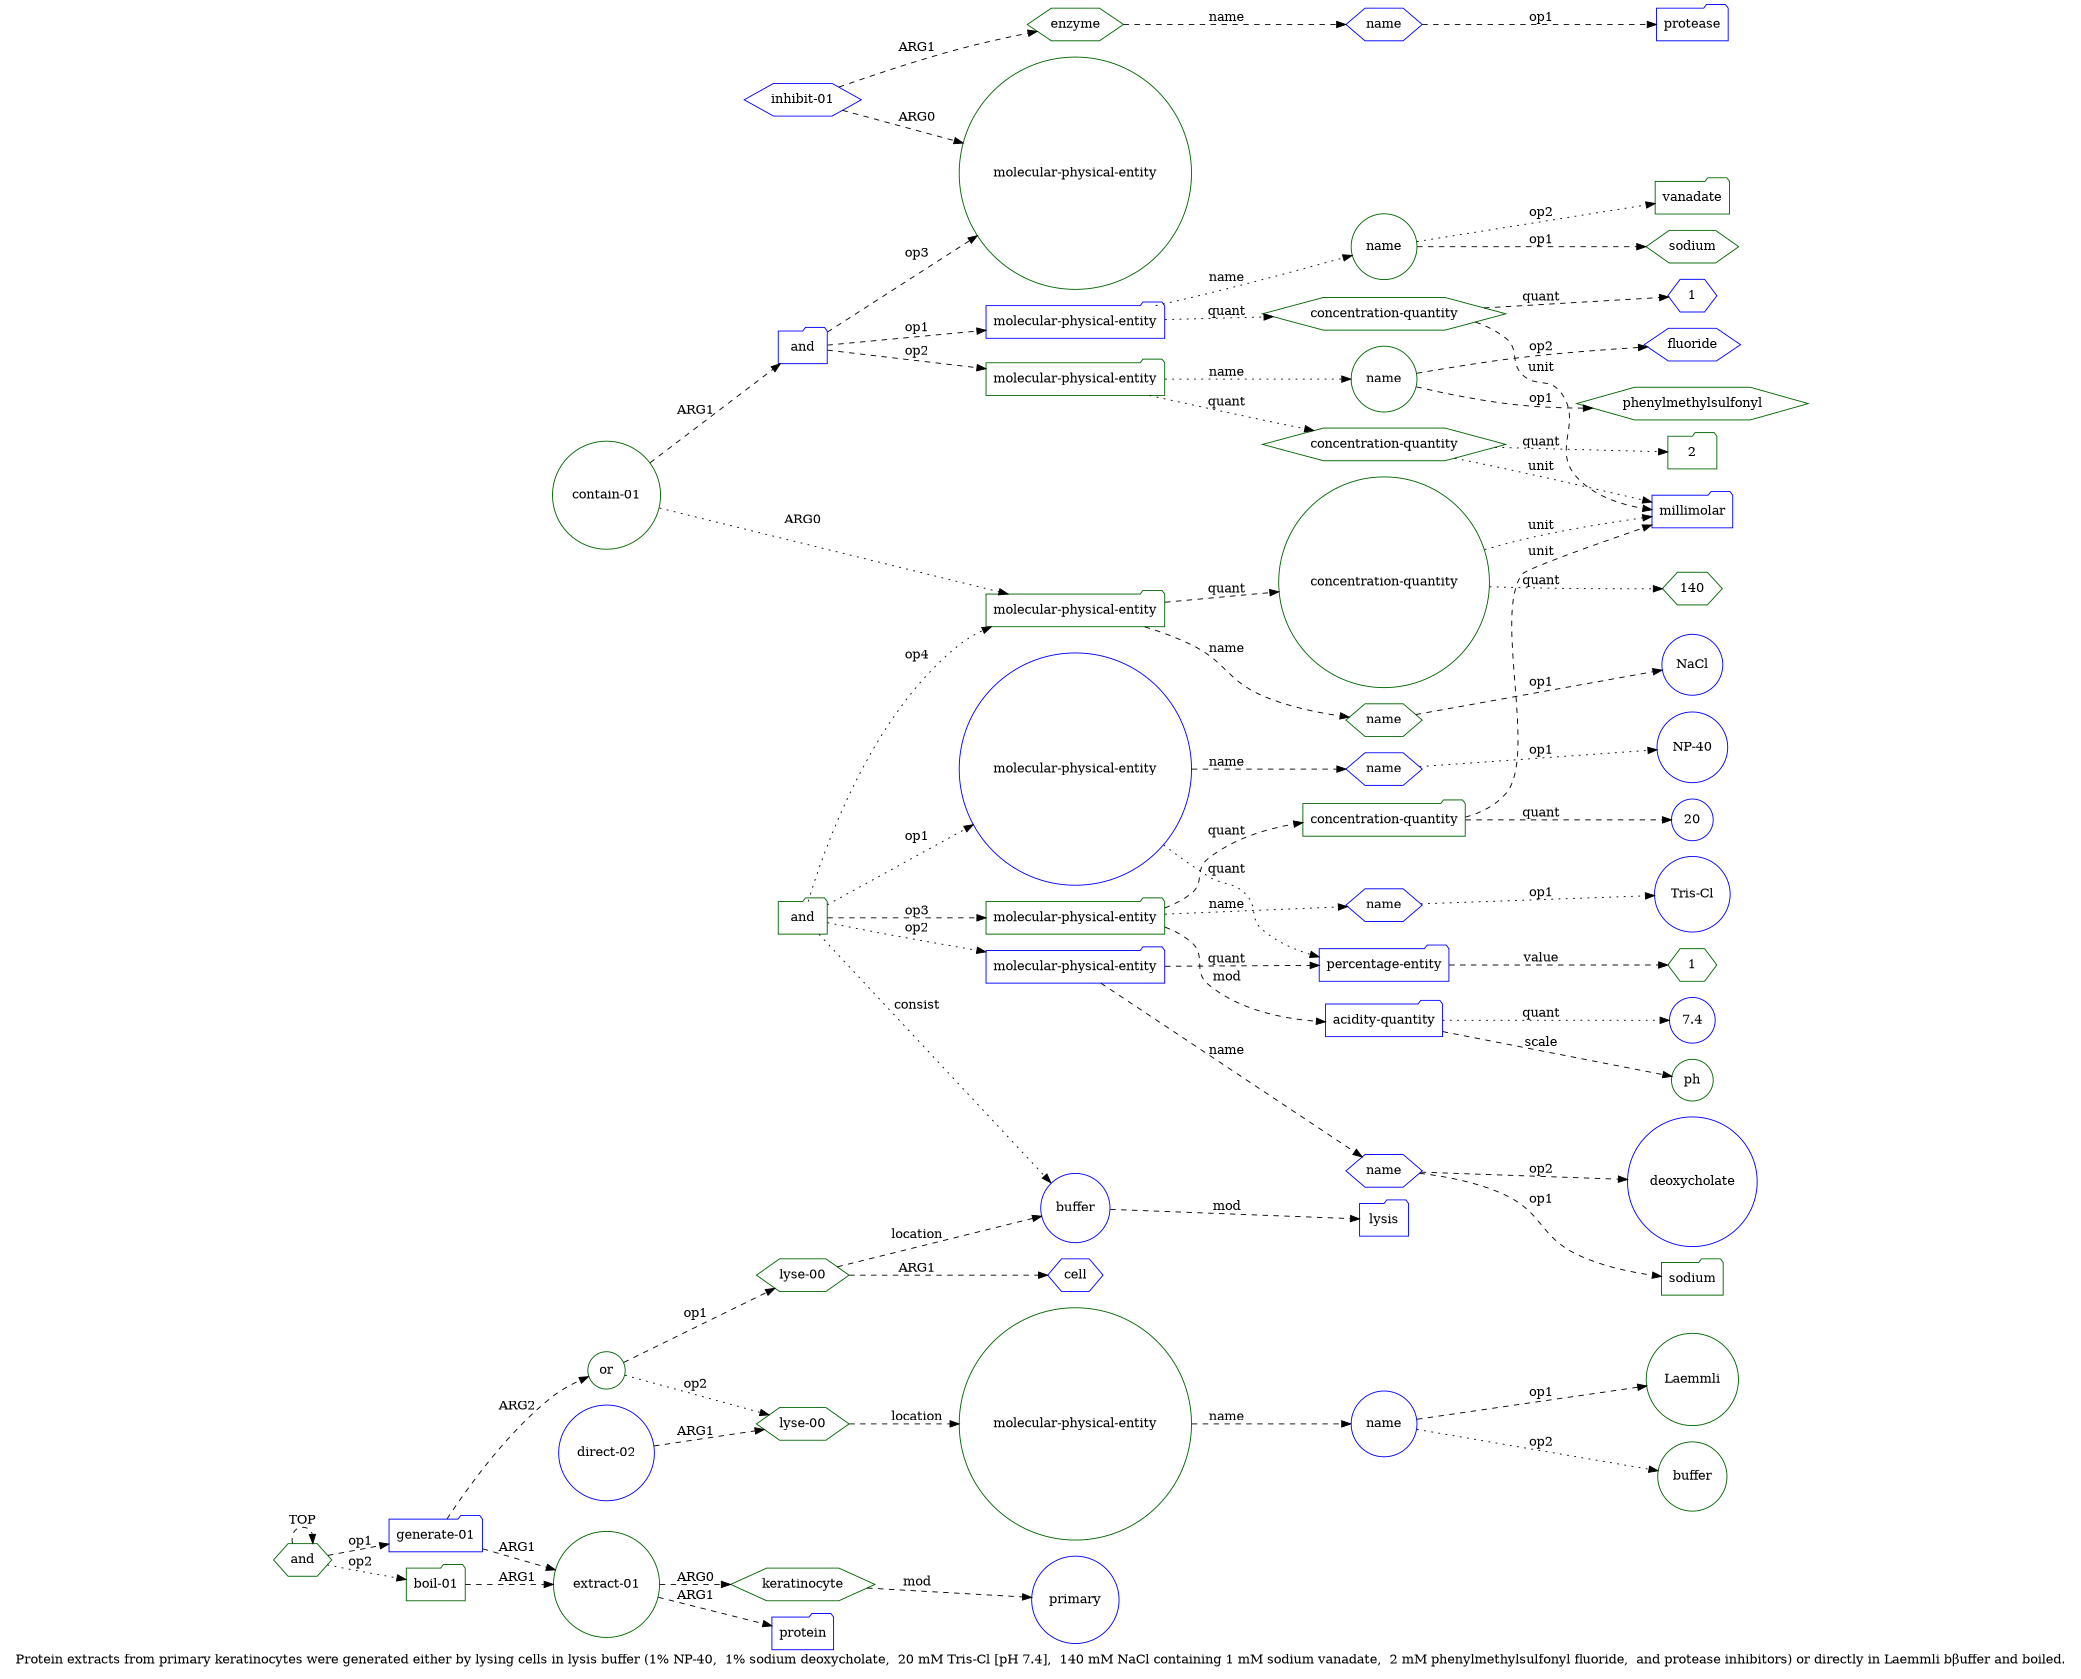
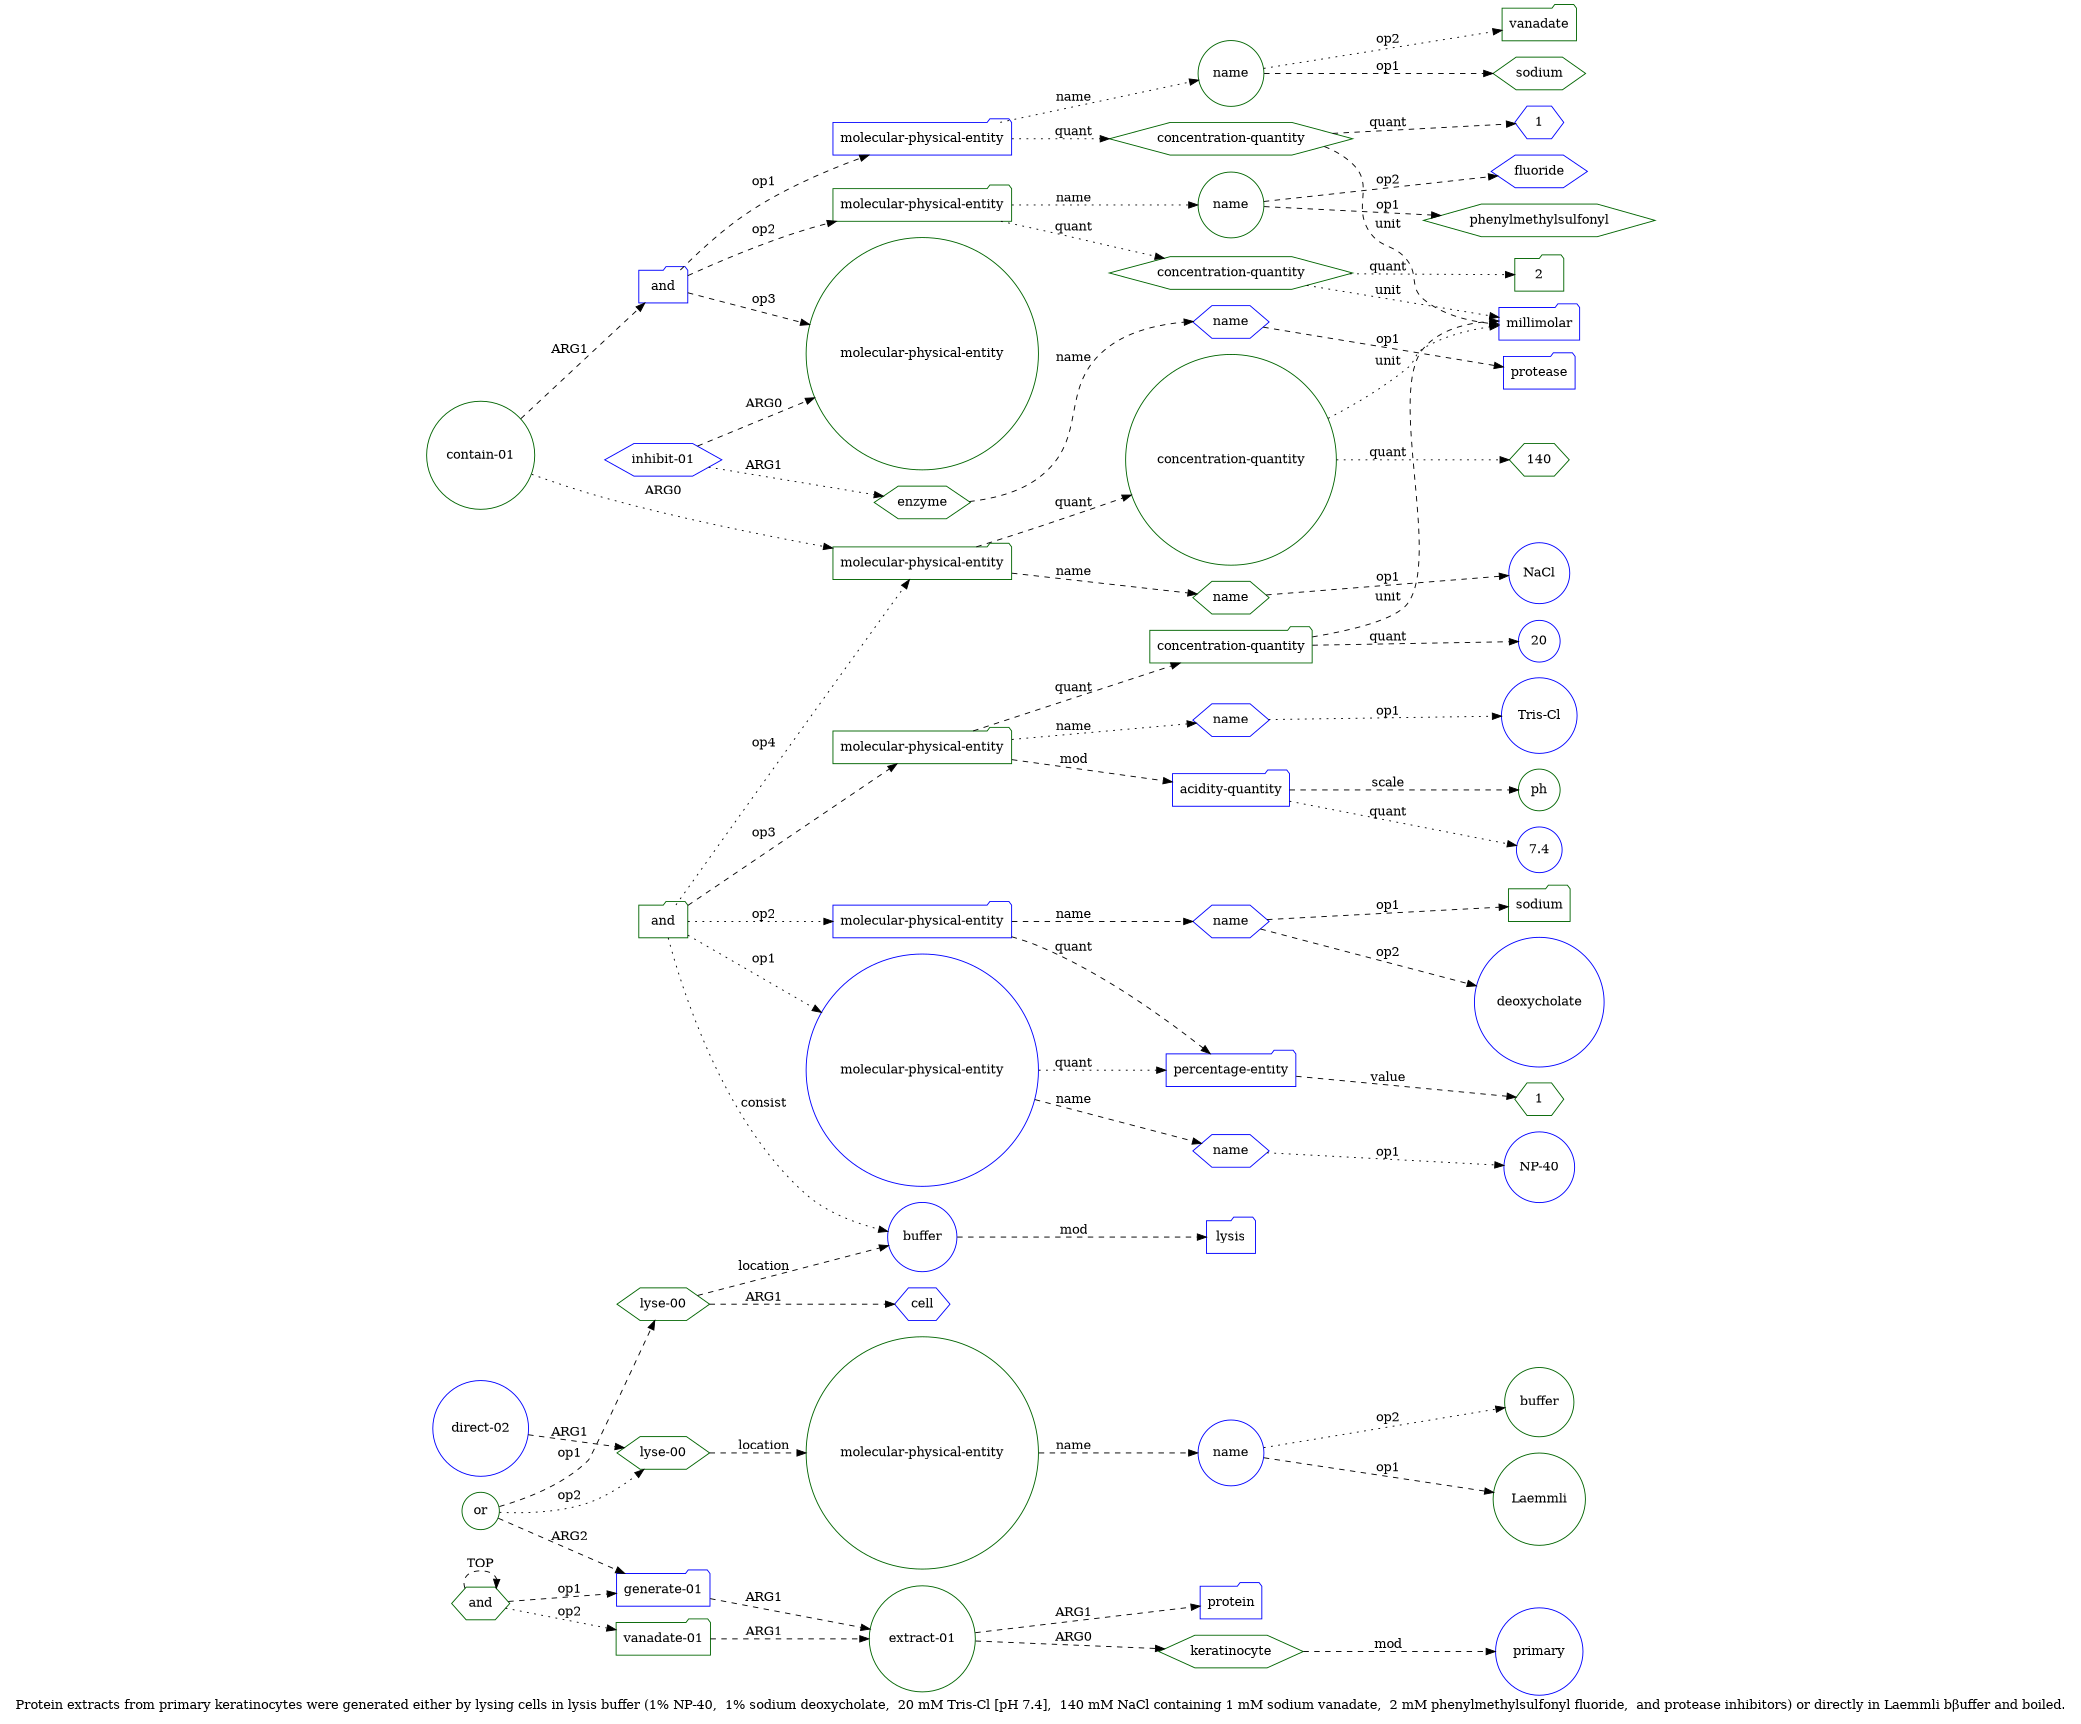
(932, 57) -> (791, 481)
(506, 1442) -> (557, 1544)
(436, 1584) -> (663, 1639)
